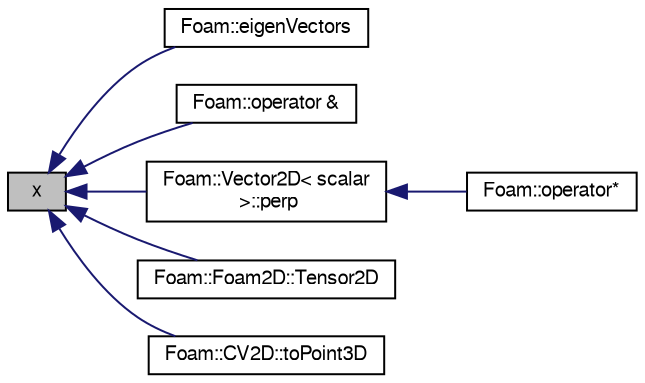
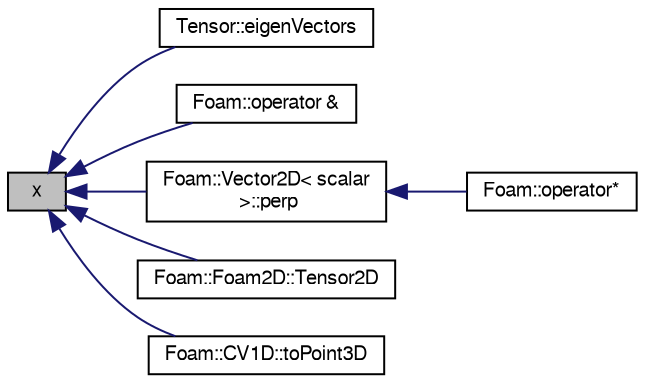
(266, 28) -> (266, 28)
(266, 355) -> (266, 355)
